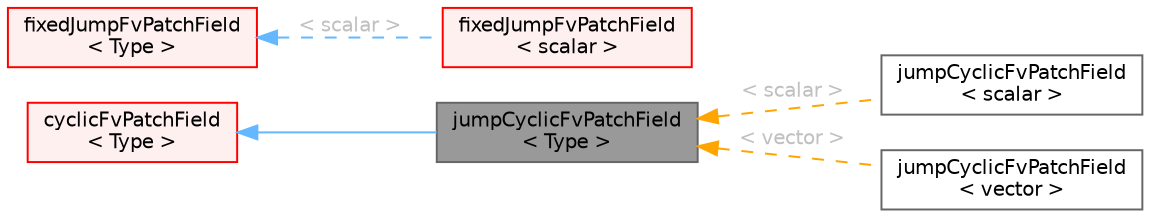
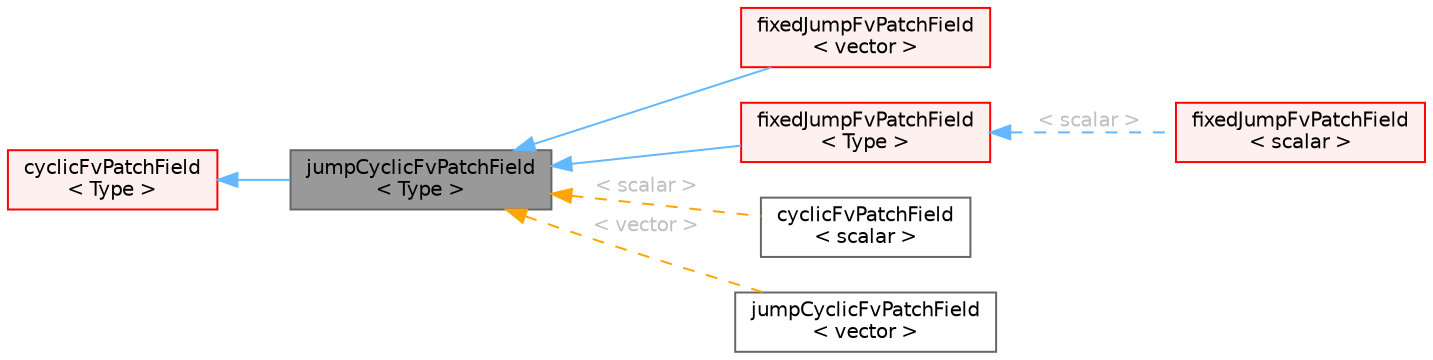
none -> (866, 38)
(1012, 85) -> (866, 227)
none -> (656, 155)
